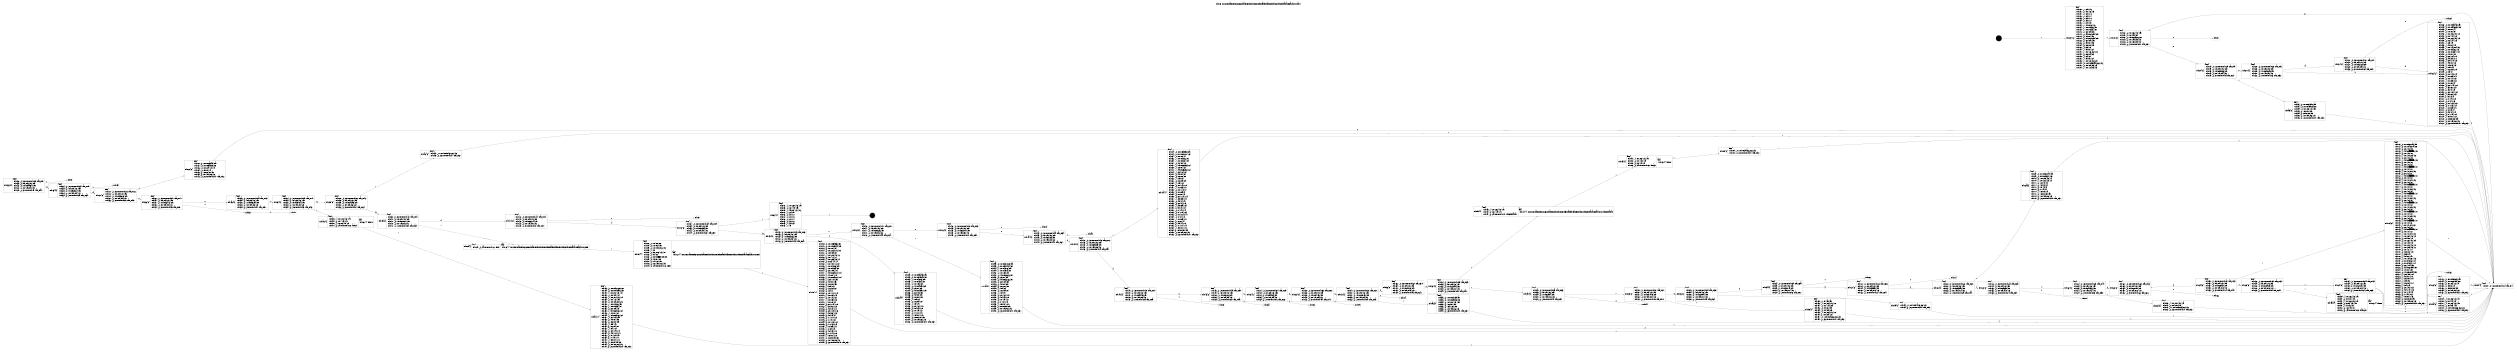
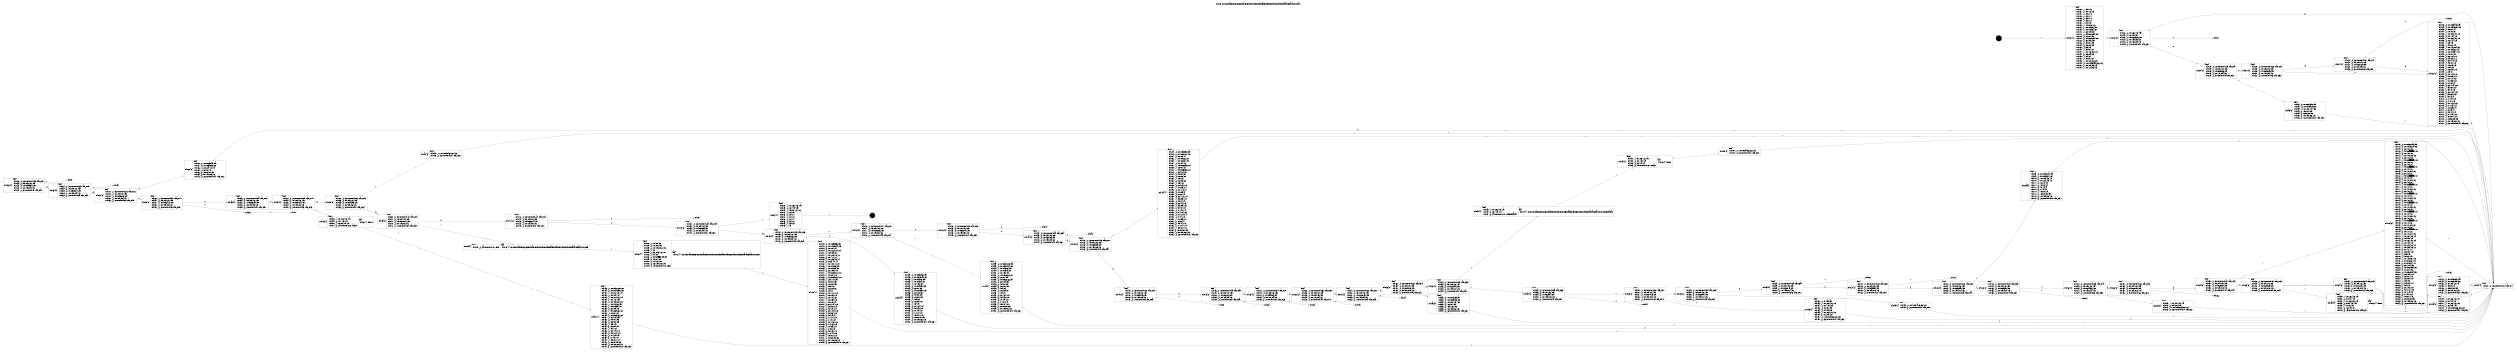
(2173, 286) -> (2173, 289)
(1403, 304) -> (1425, 296)
